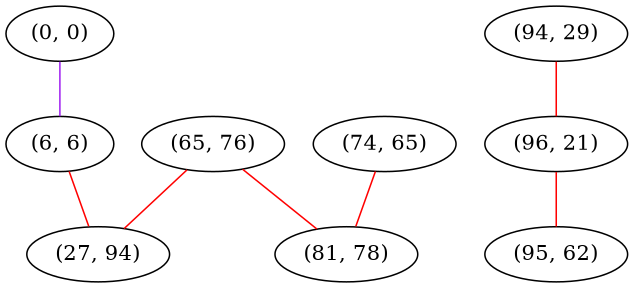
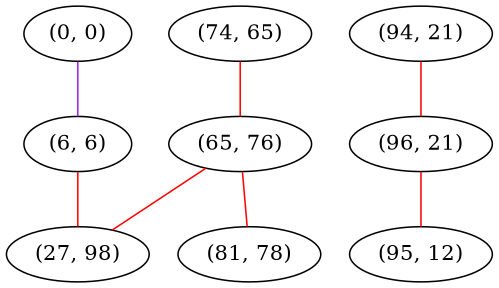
(556, 34) -> (421, 34)
(366, 199) -> (240, 89)
(98, 254) -> (78, 254)
(556, 254) -> (421, 254)
